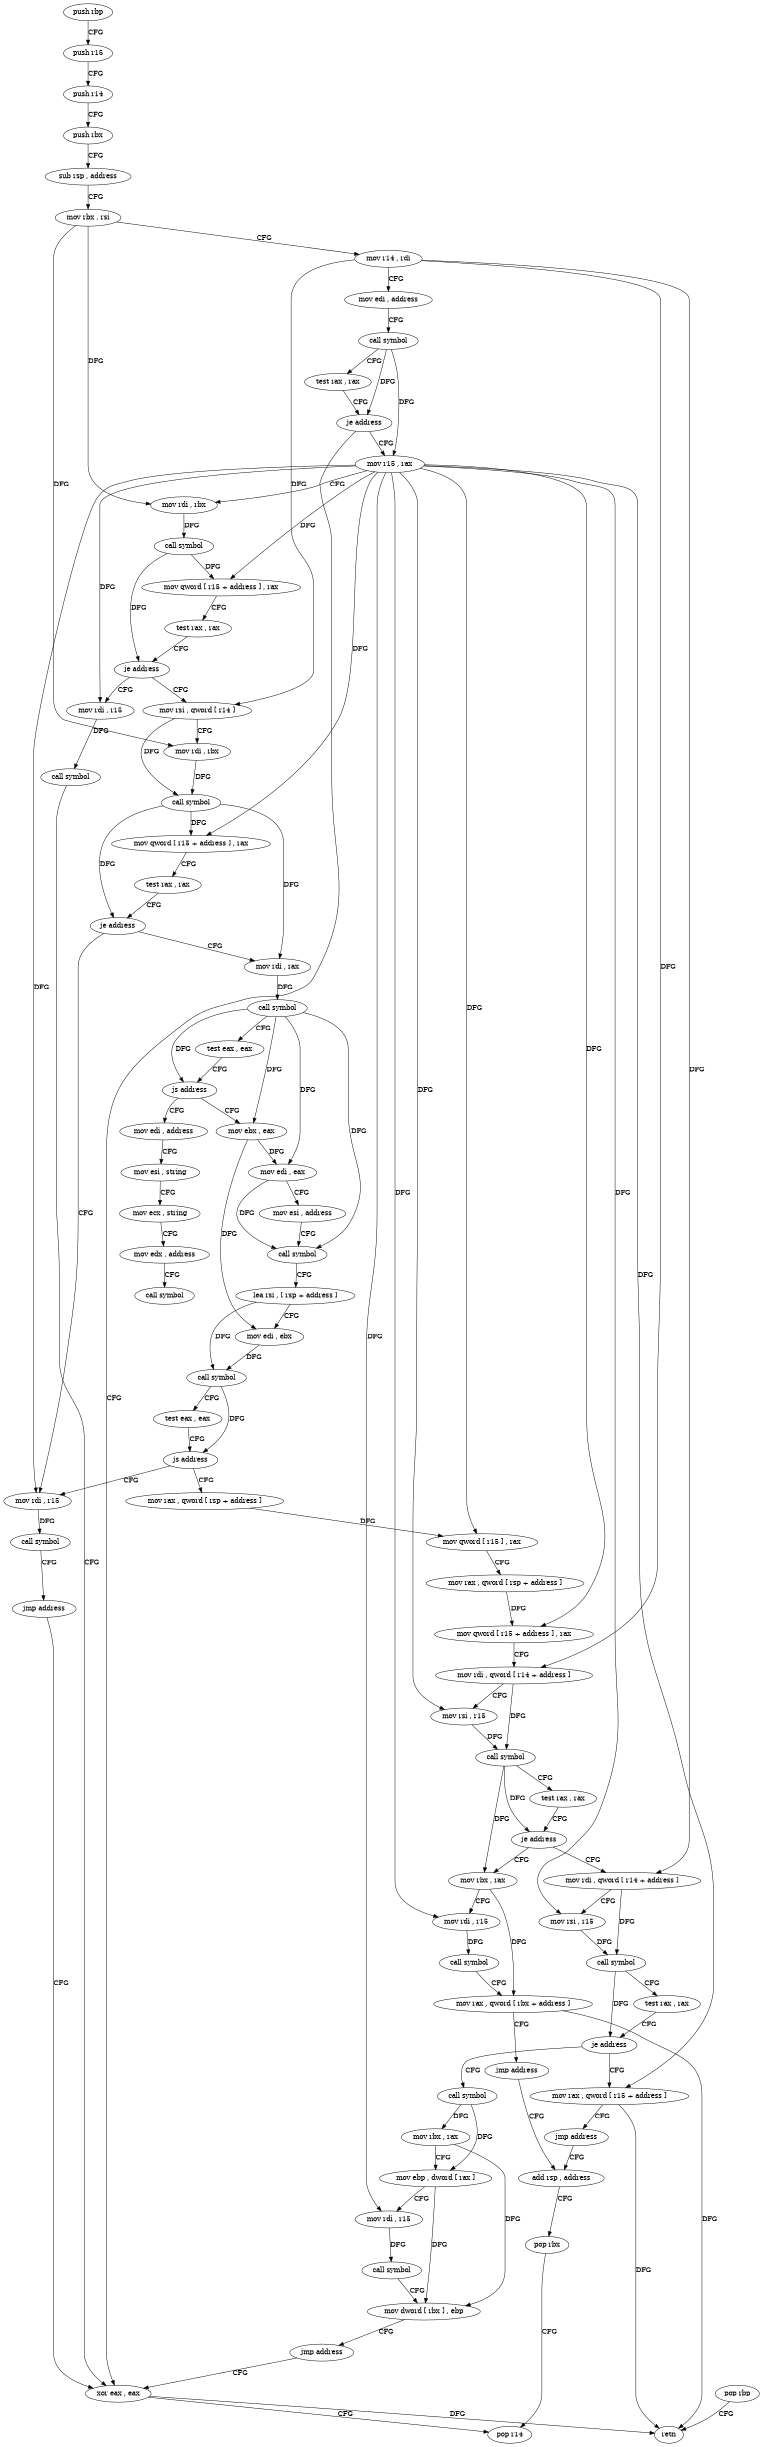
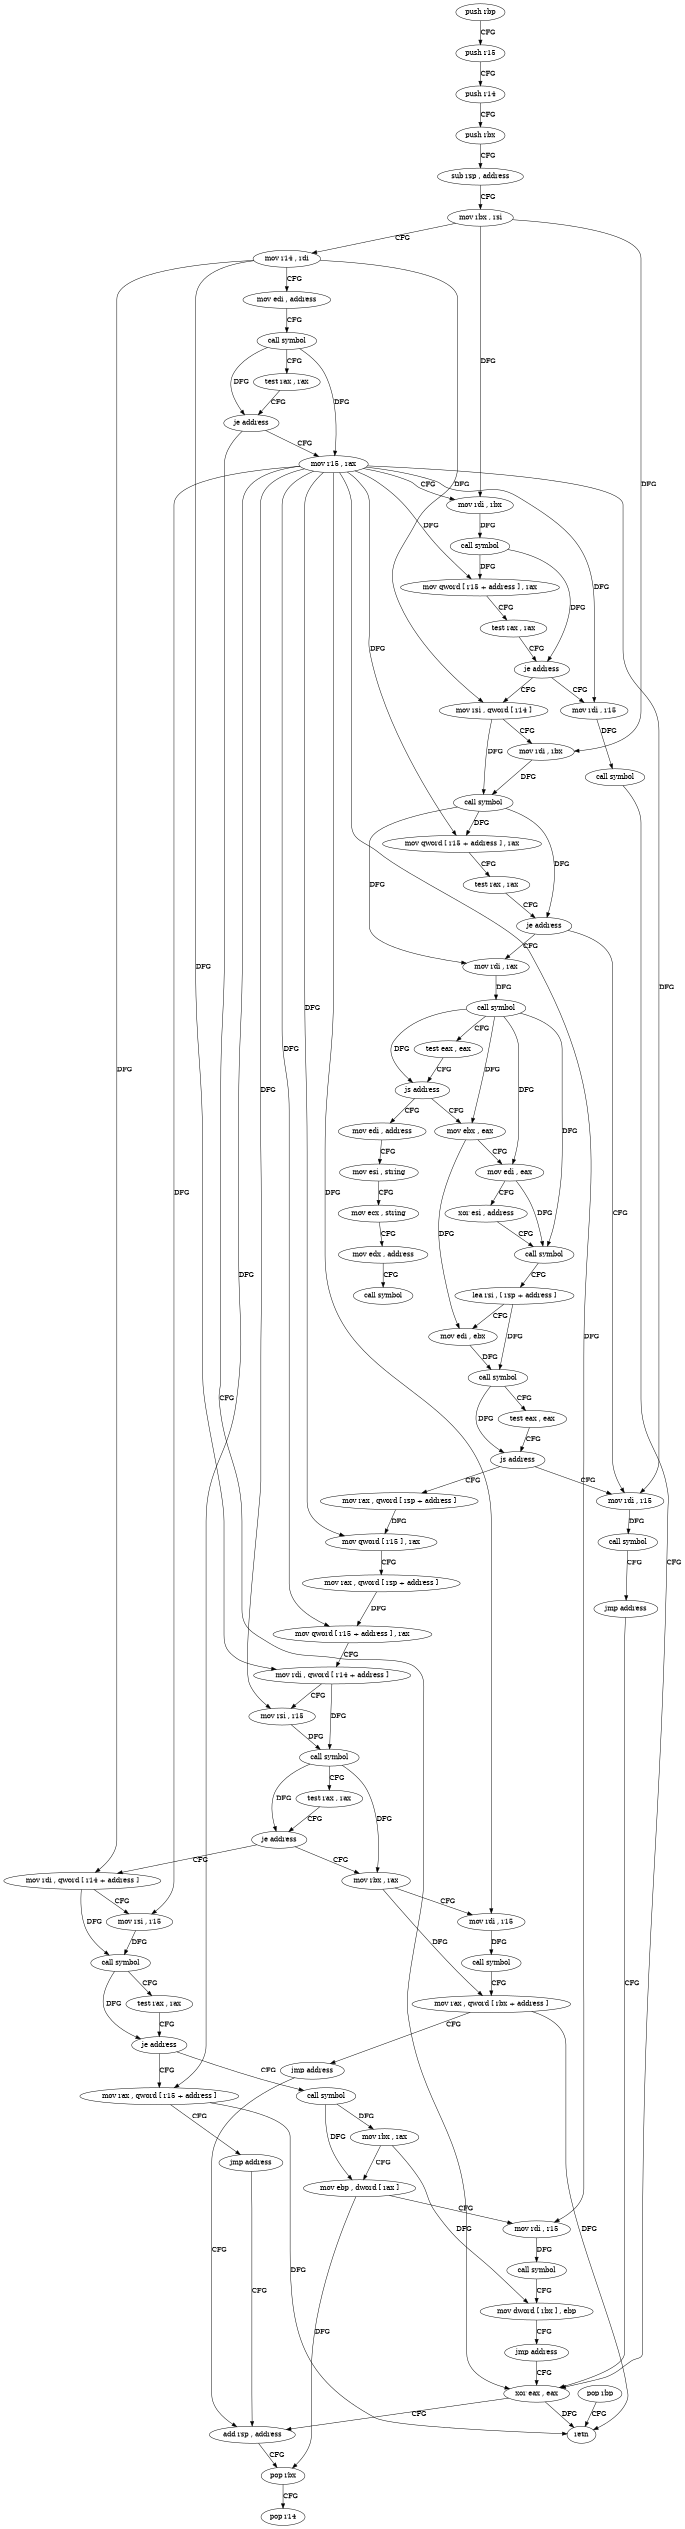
(277, 1152) -> (500, 1152)
(302, 1214) -> (486, 1214)
(432, 2243) -> (315, 2330)
(316, 2414) -> (400, 2413)
